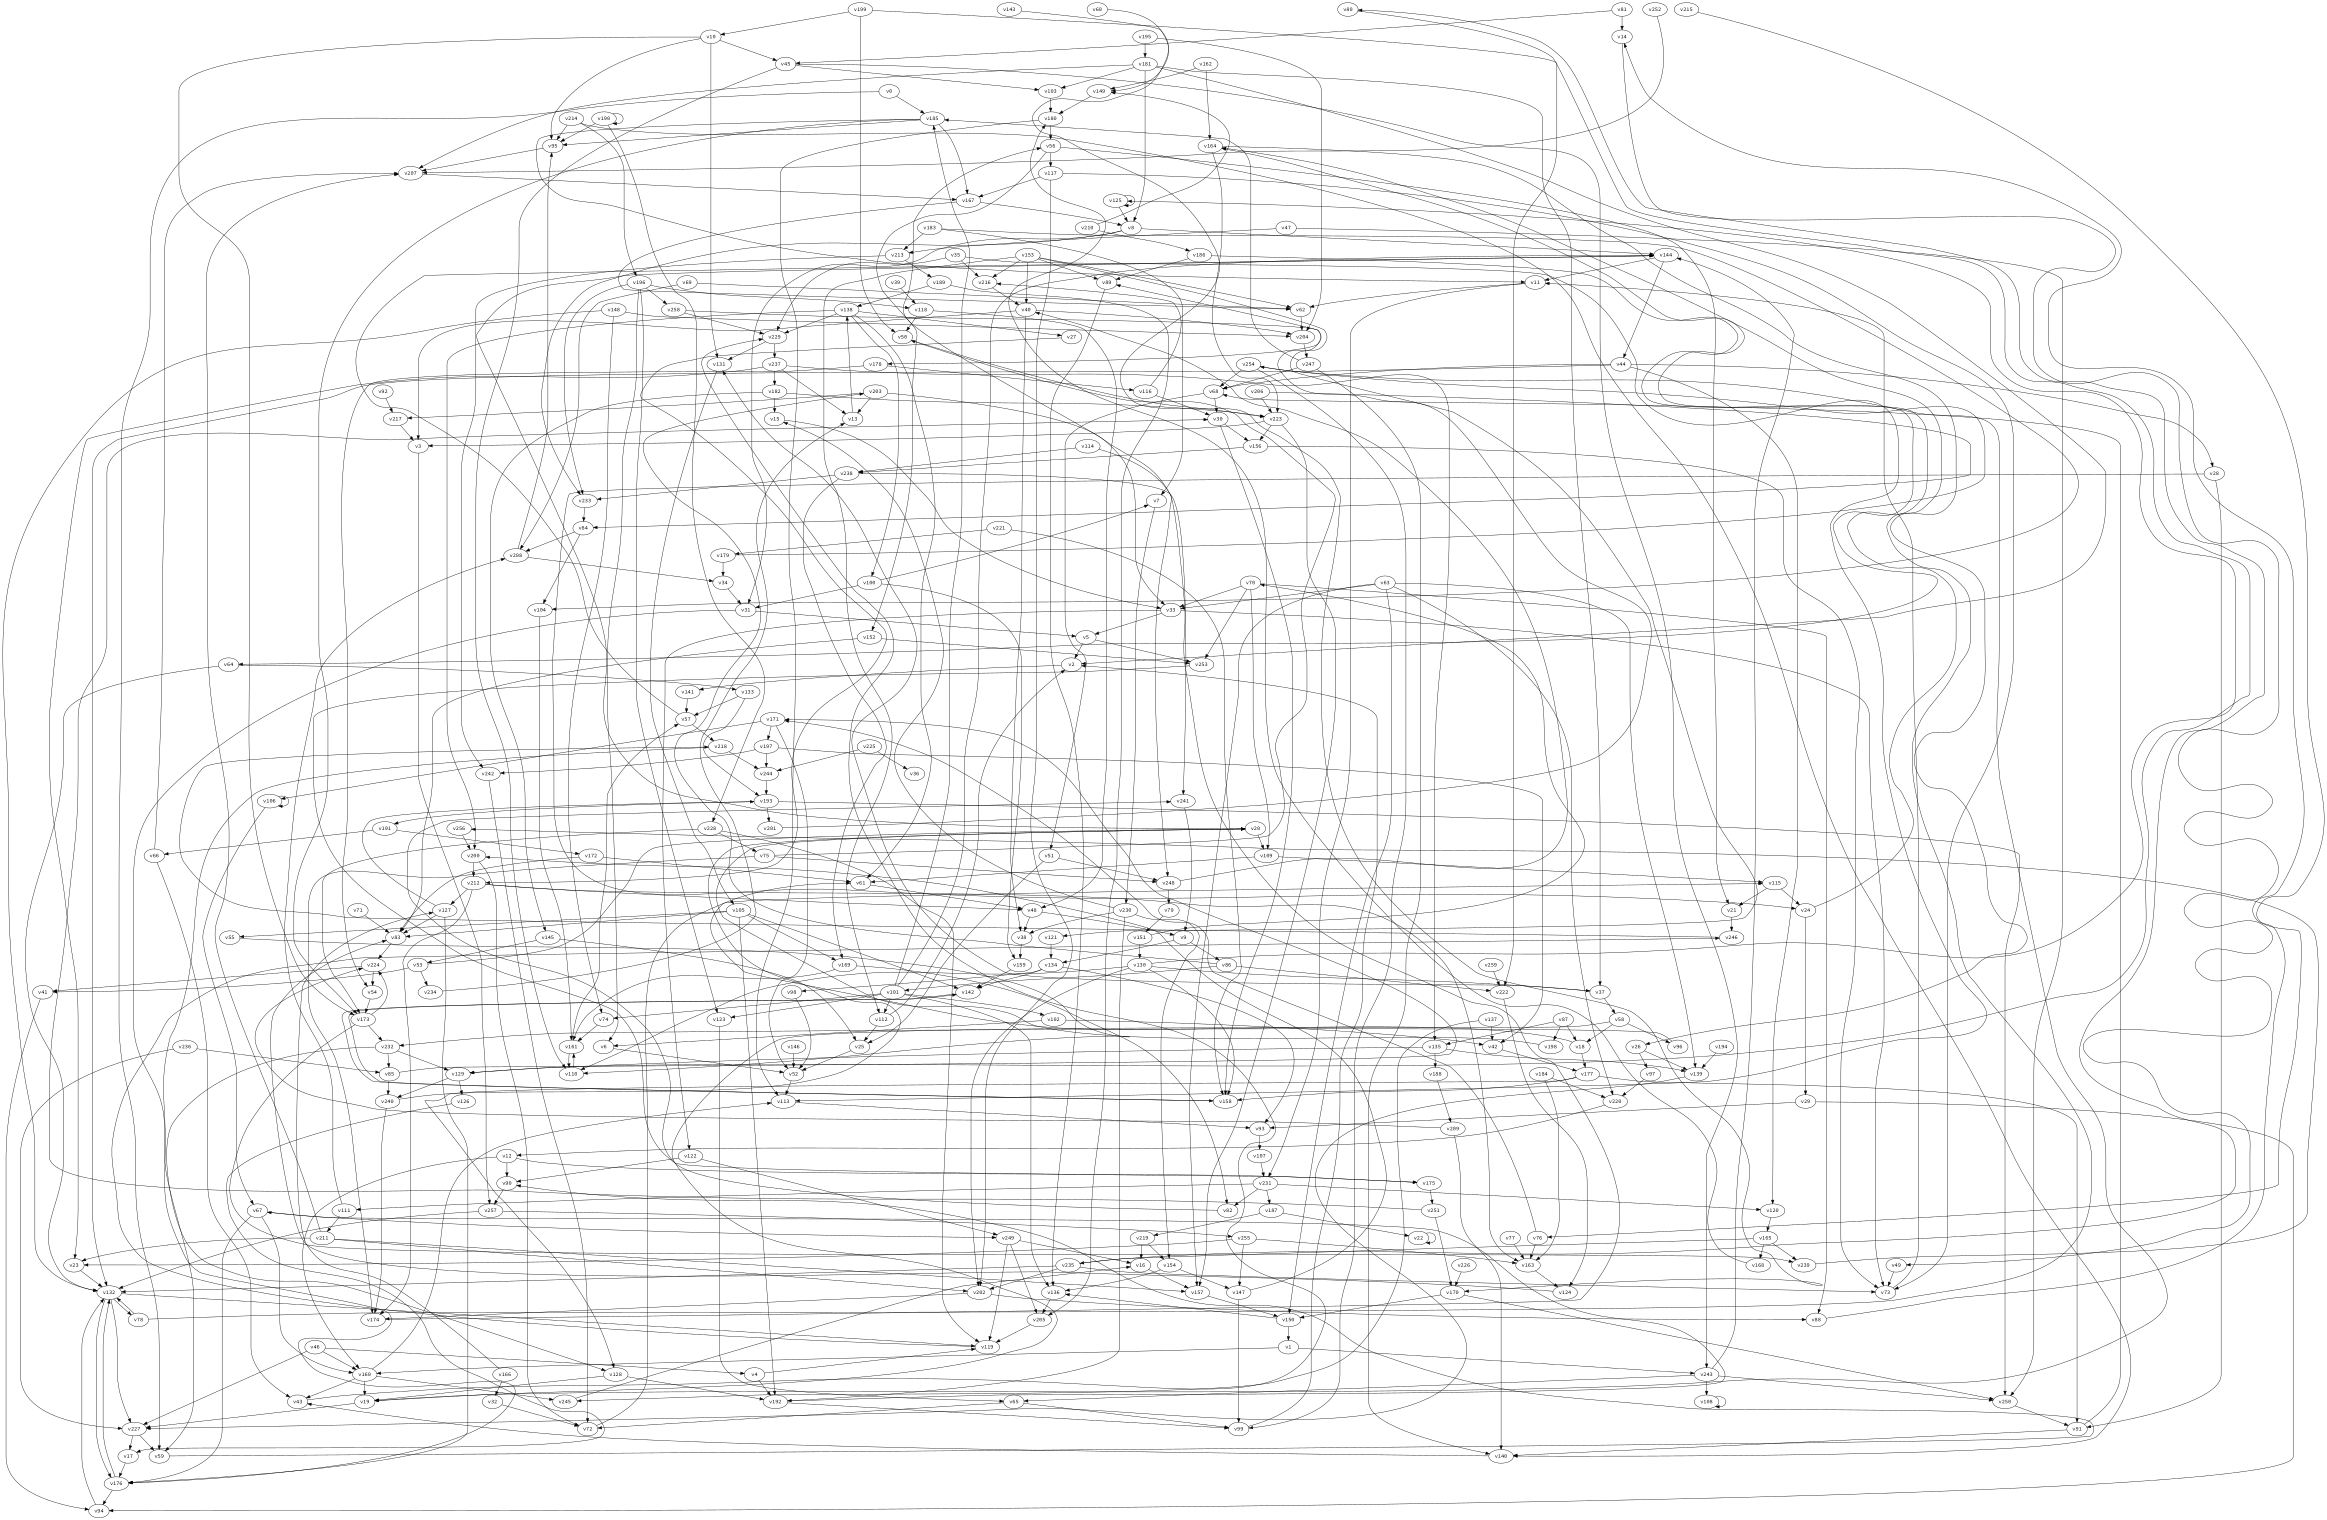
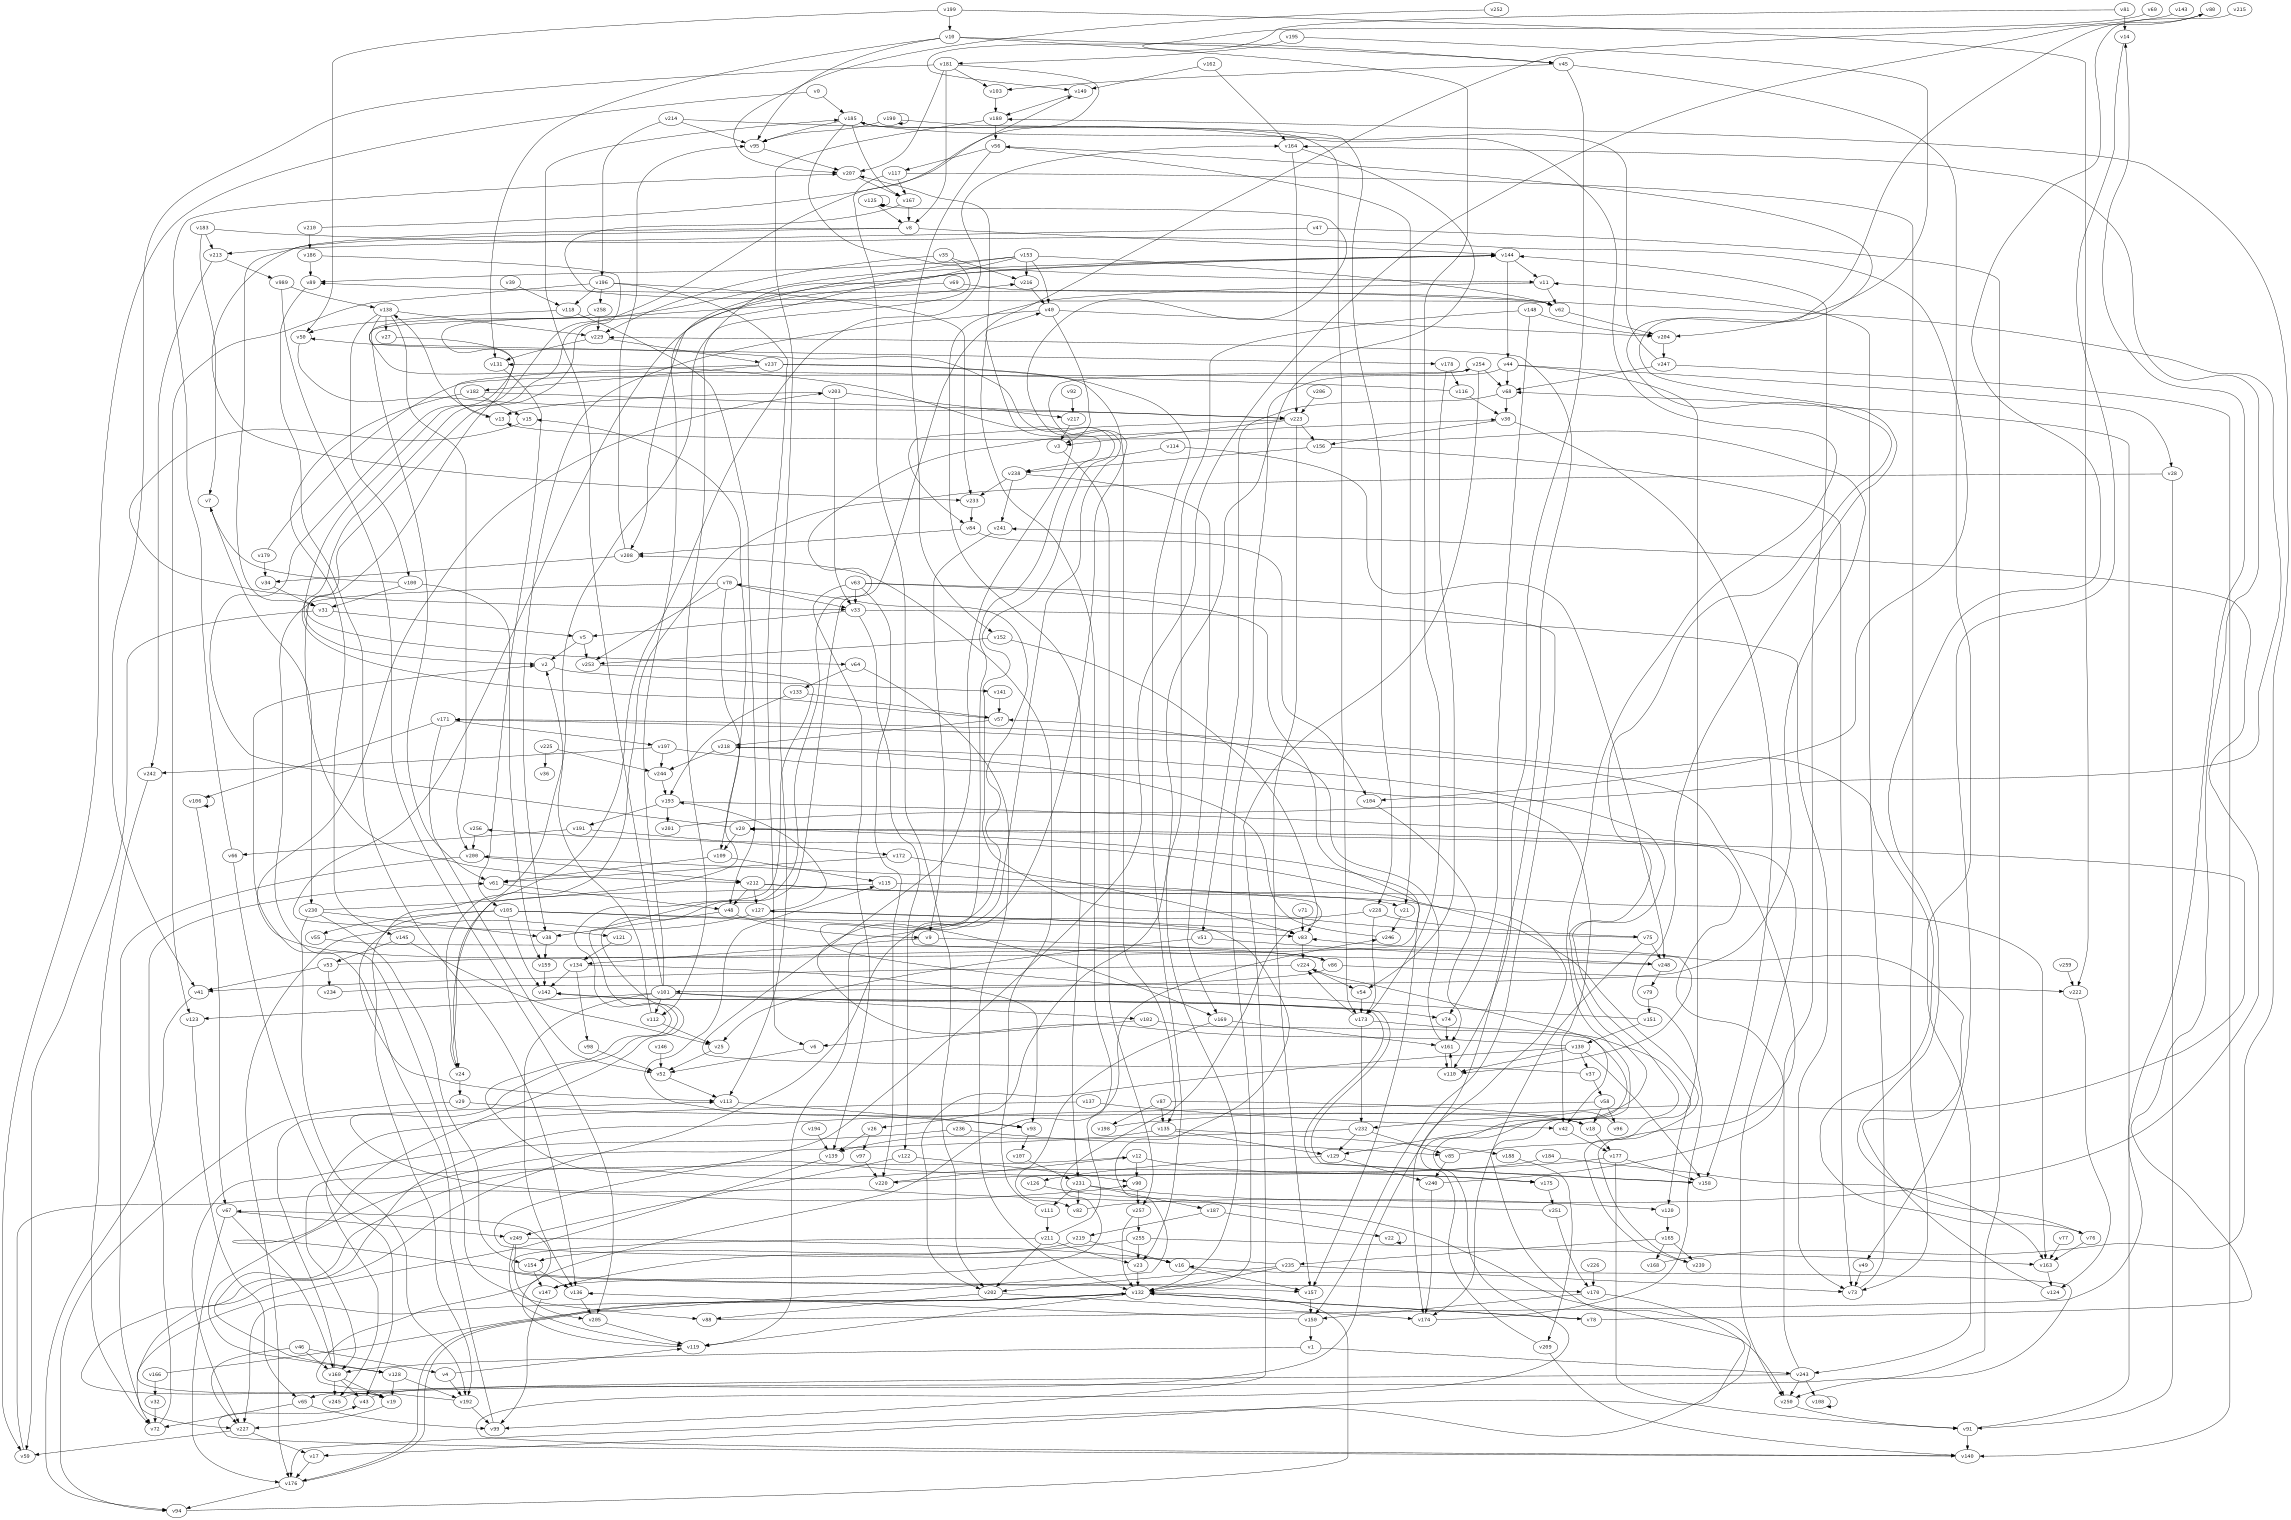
(939, 282) -> (282, 282)
(1572, 350) -> (167, 213)
(1651, 495) -> (1012, 431)
(999, 528) -> none
